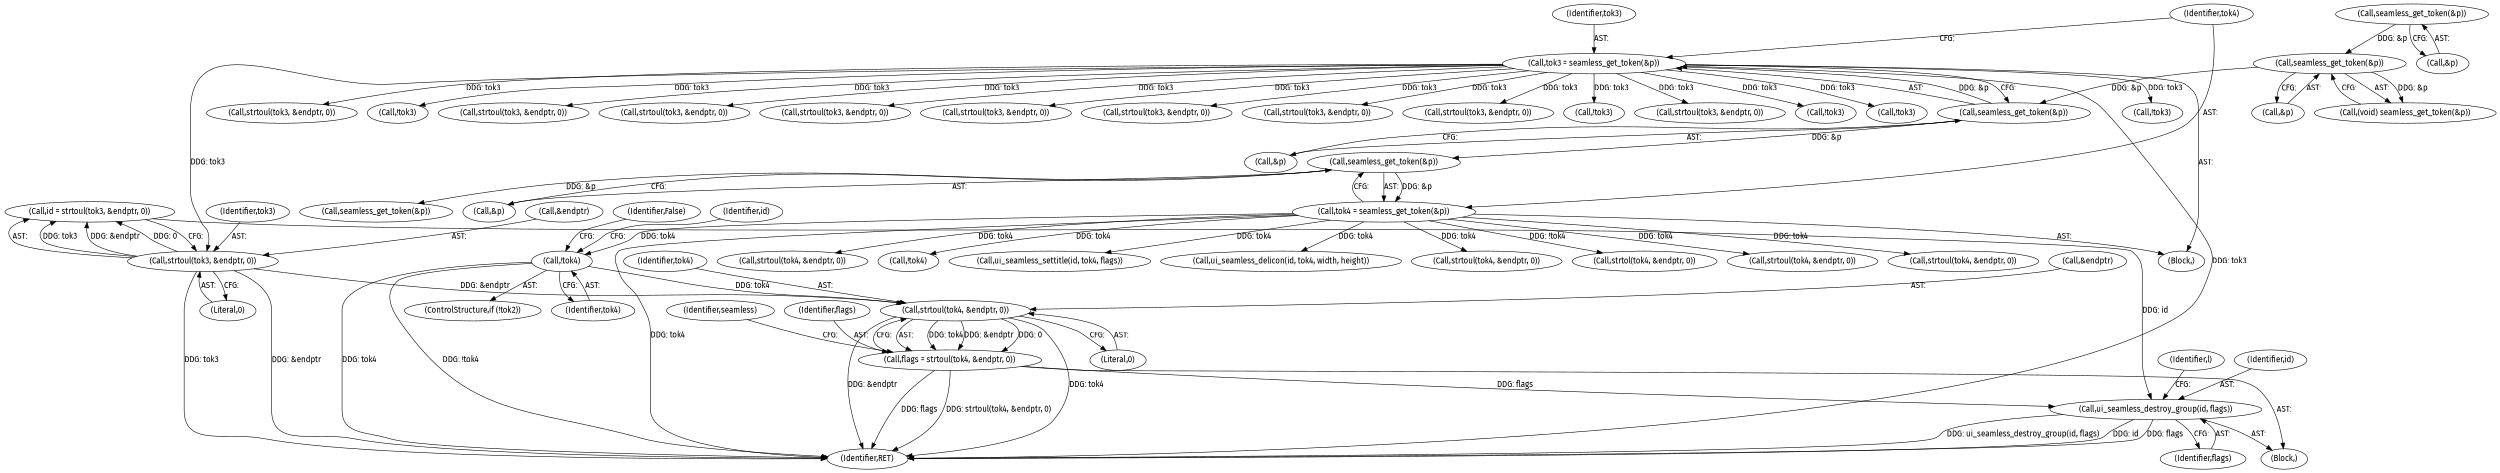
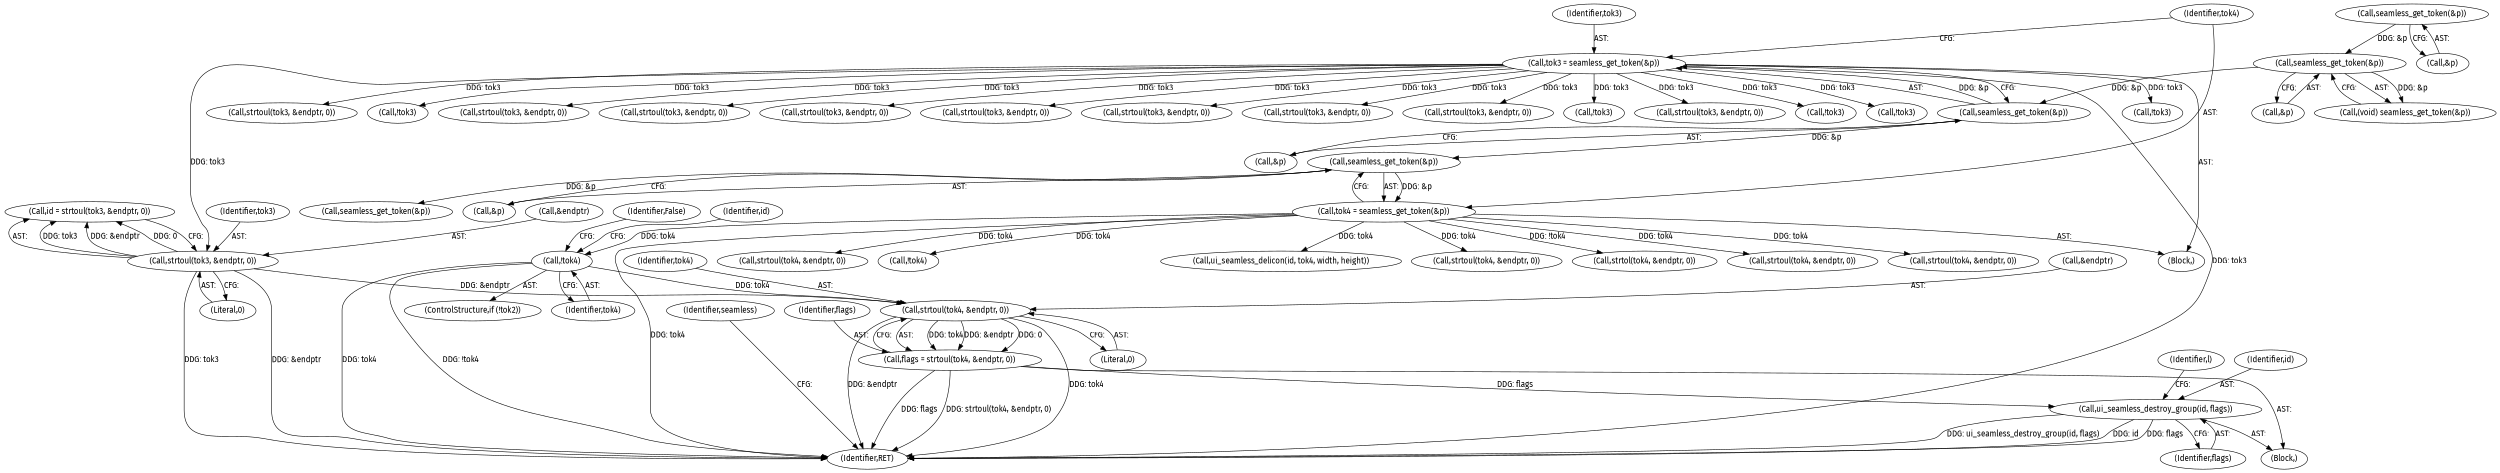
(1216, 230) -> none
(1050, 261) -> none
(817, 338) -> (792, 383)
